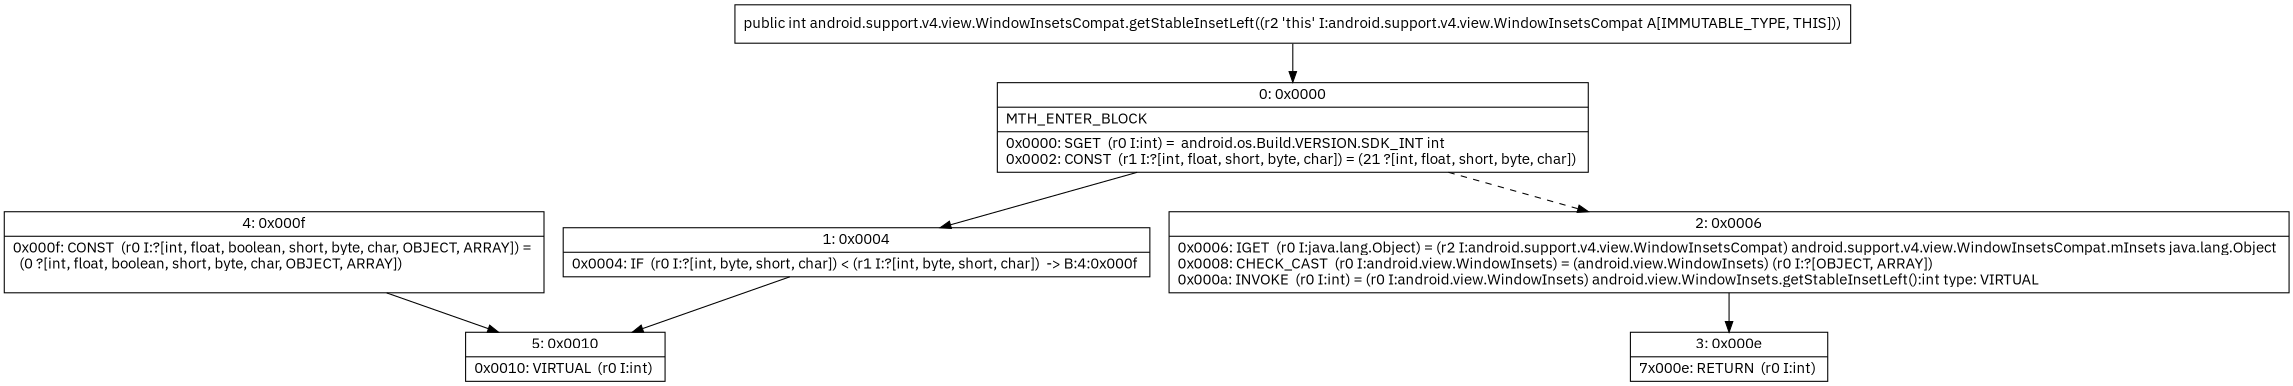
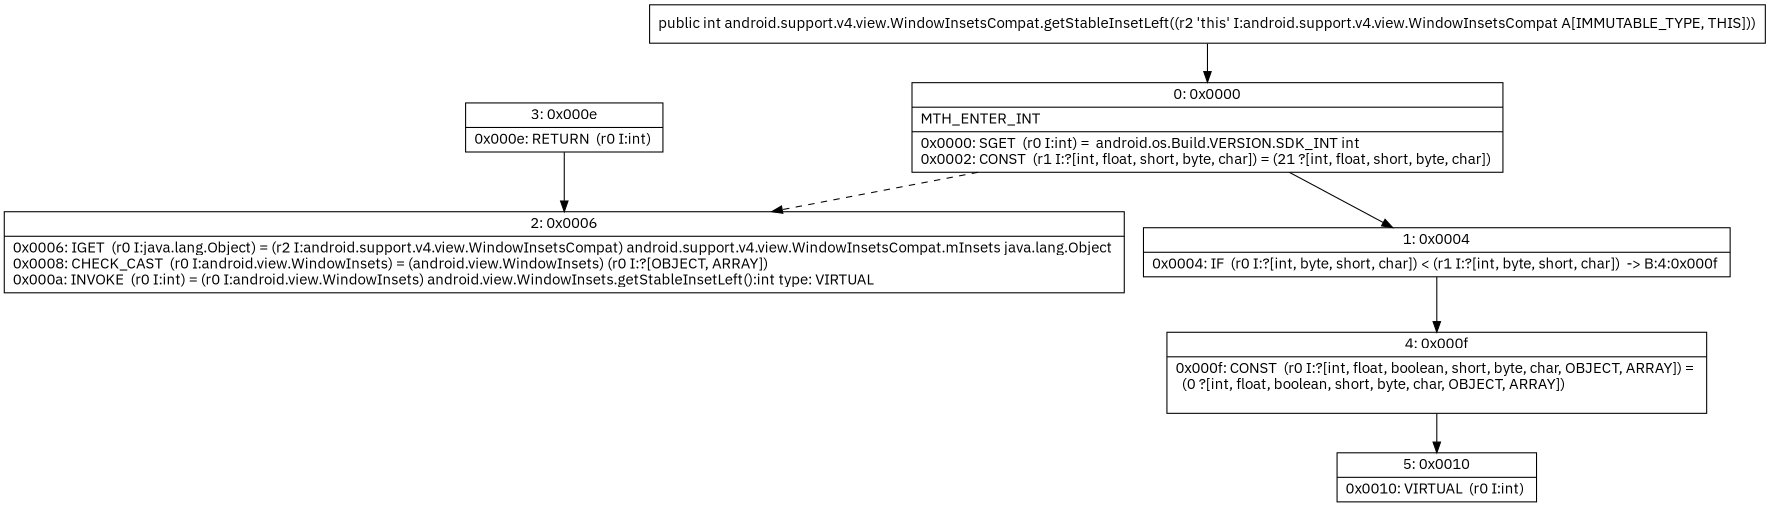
(1077, 119) -> (981, 119)
(716, 303) -> (1437, 299)
(1729, 307) -> (564, 177)
(1729, 369) -> (564, 139)
